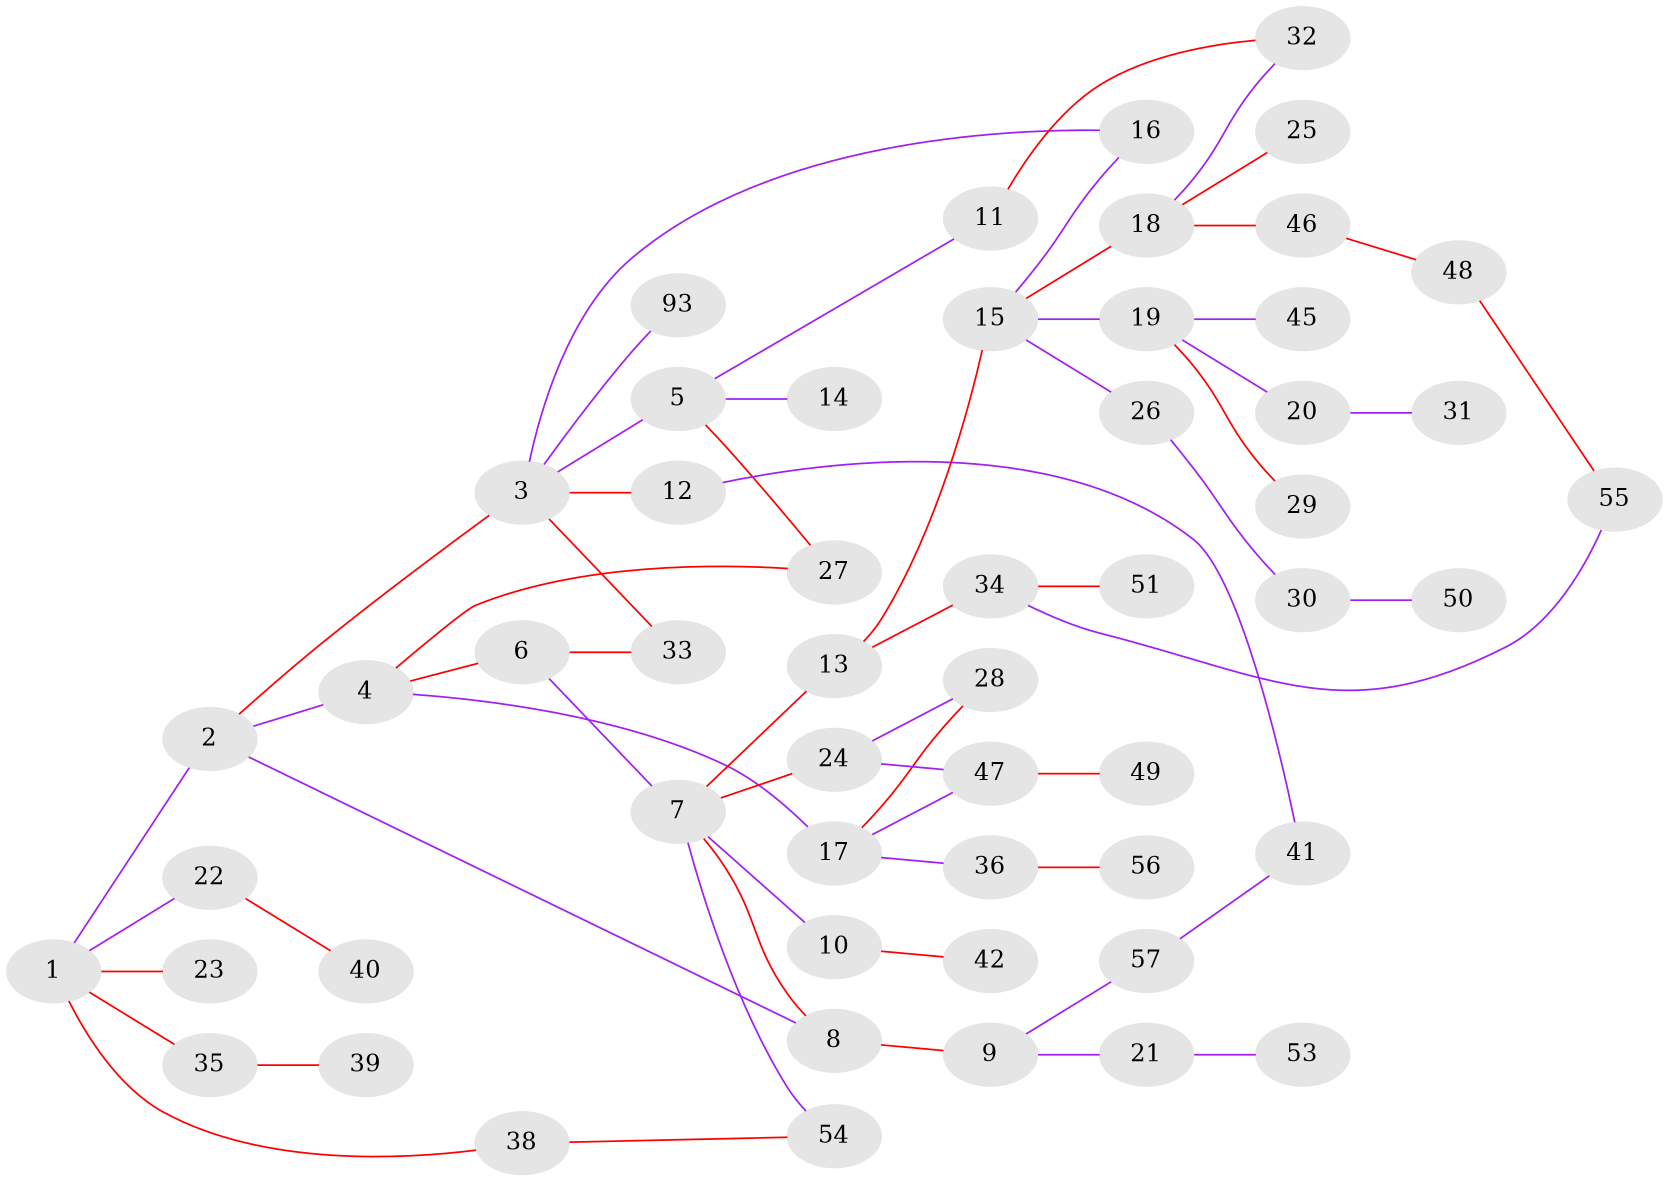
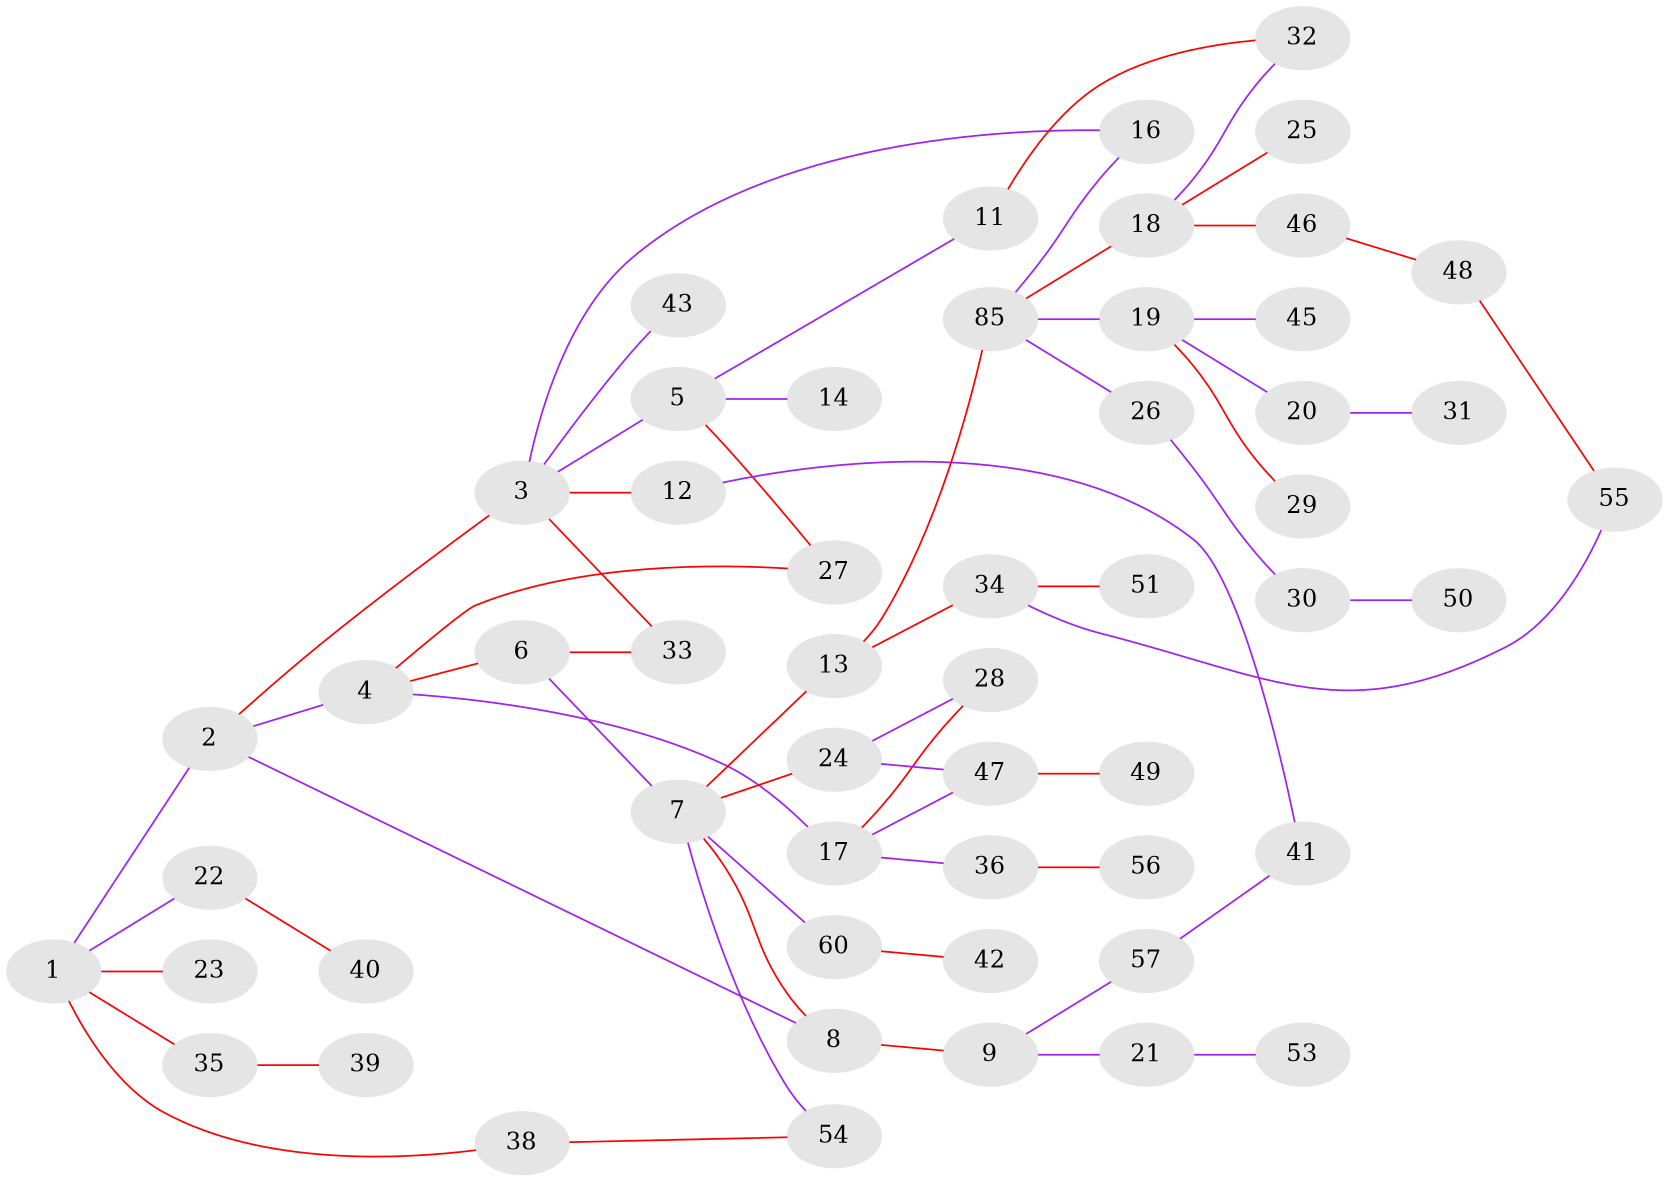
(678, 305) -> (678, 305)
(991, 319) -> (991, 319)
(834, 947) -> (834, 947)
